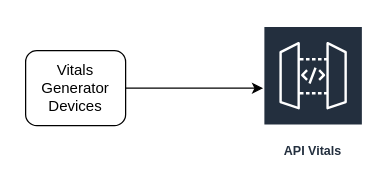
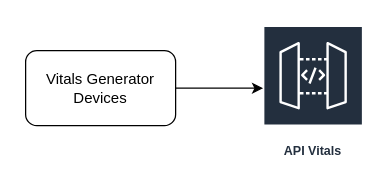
(76, 88) -> (101, 88)
